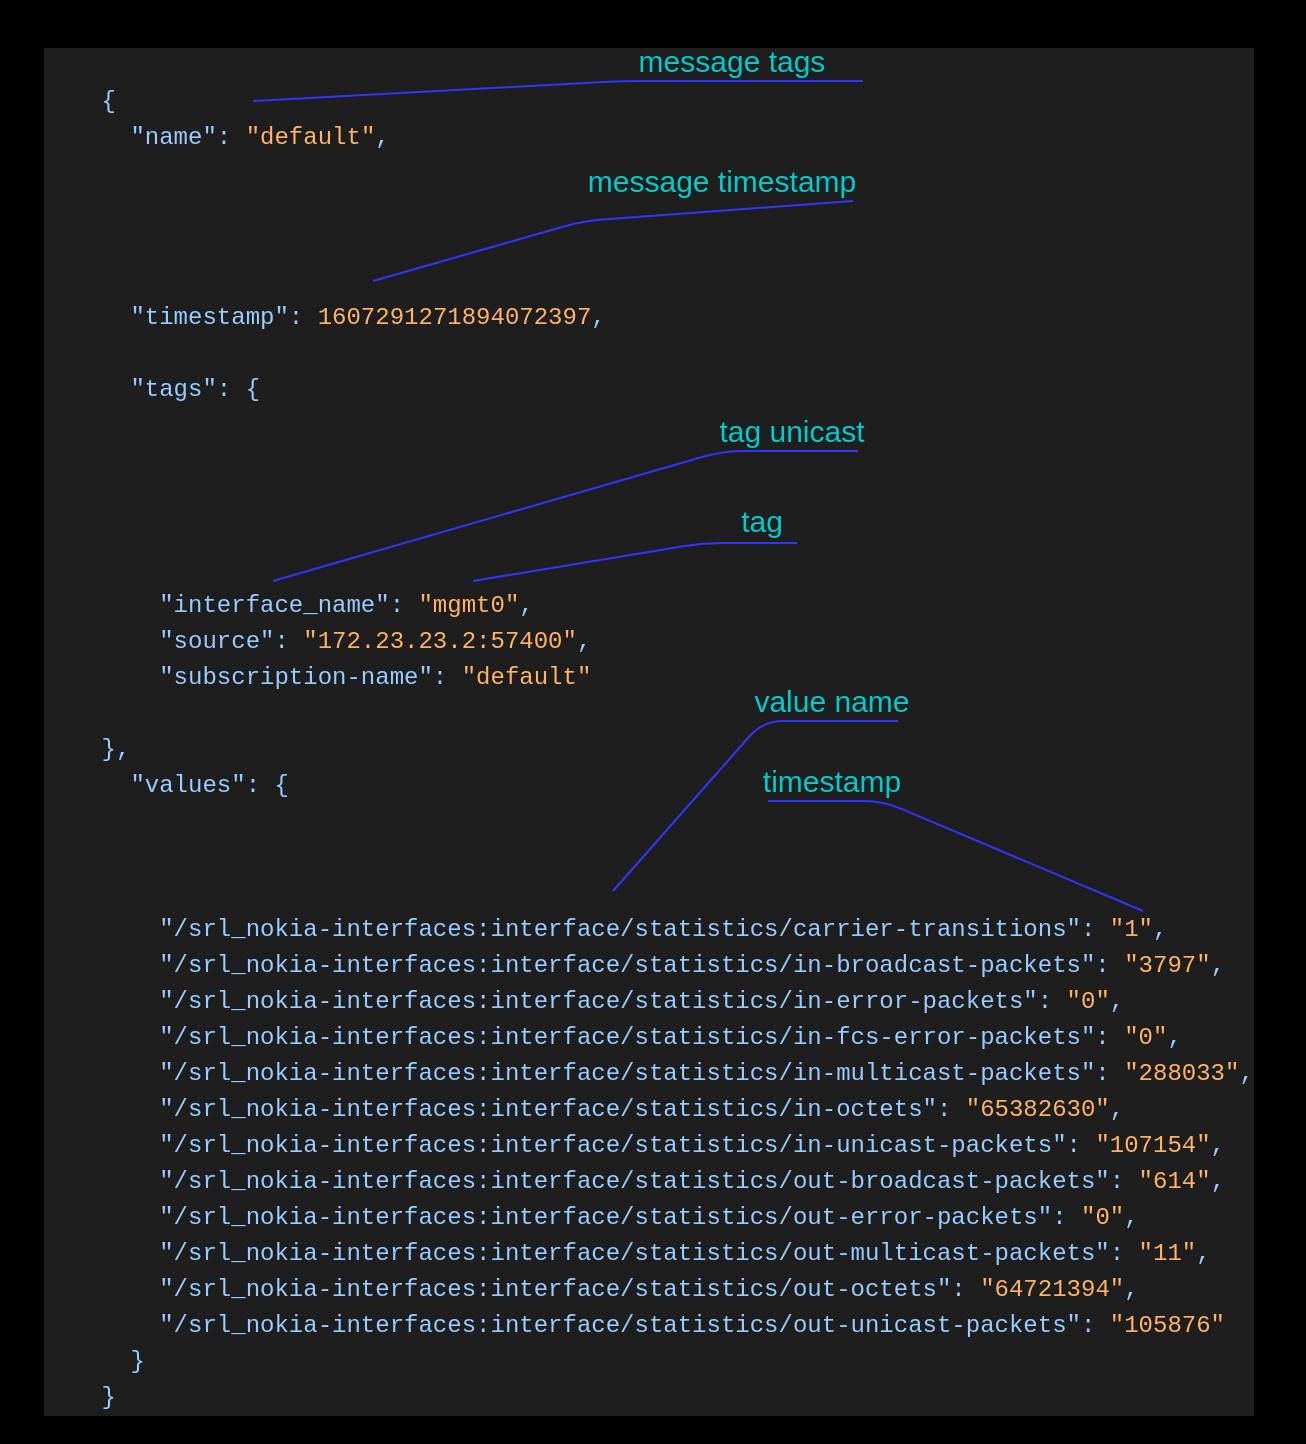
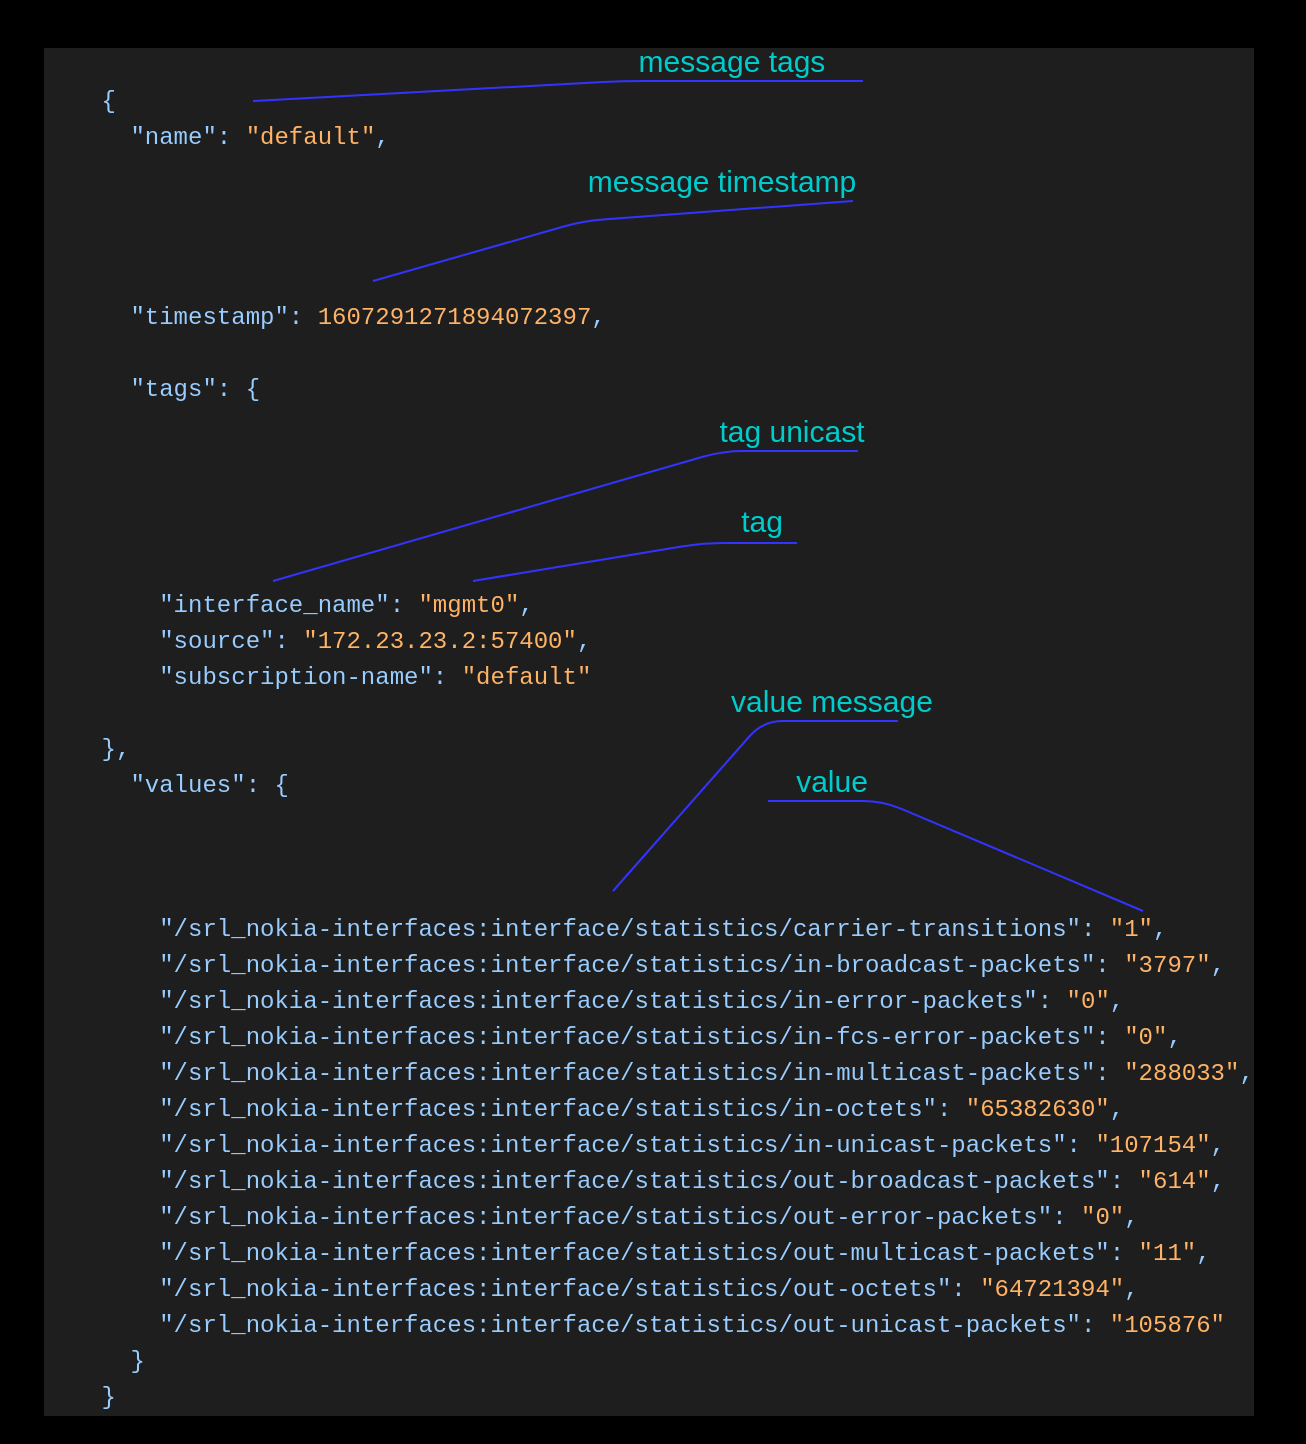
(833, 701) -> (833, 701)
(833, 781) -> (833, 781)
